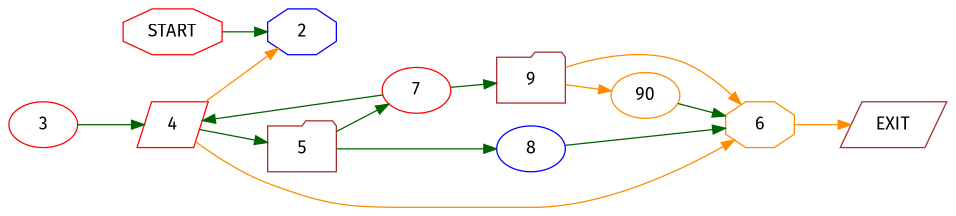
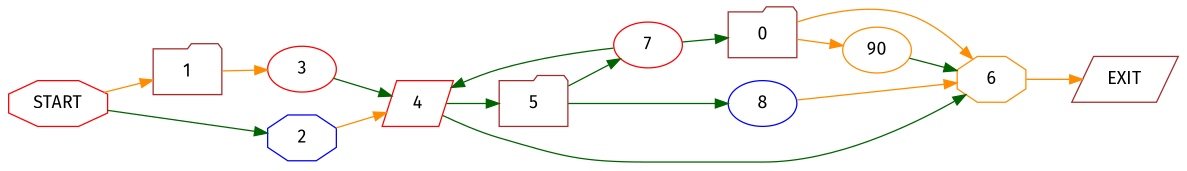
none -> (188, 72)
(236, 79) -> (355, 122)
(531, 80) -> (763, 35)
(639, 137) -> (870, 92)
(458, 207) -> (701, 162)
